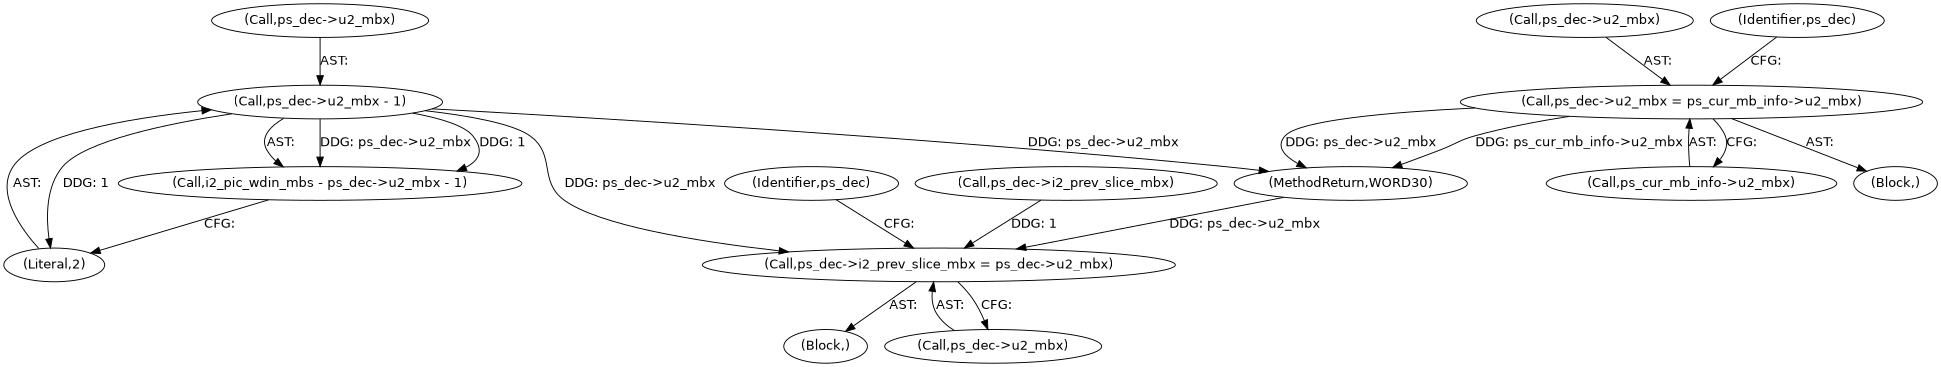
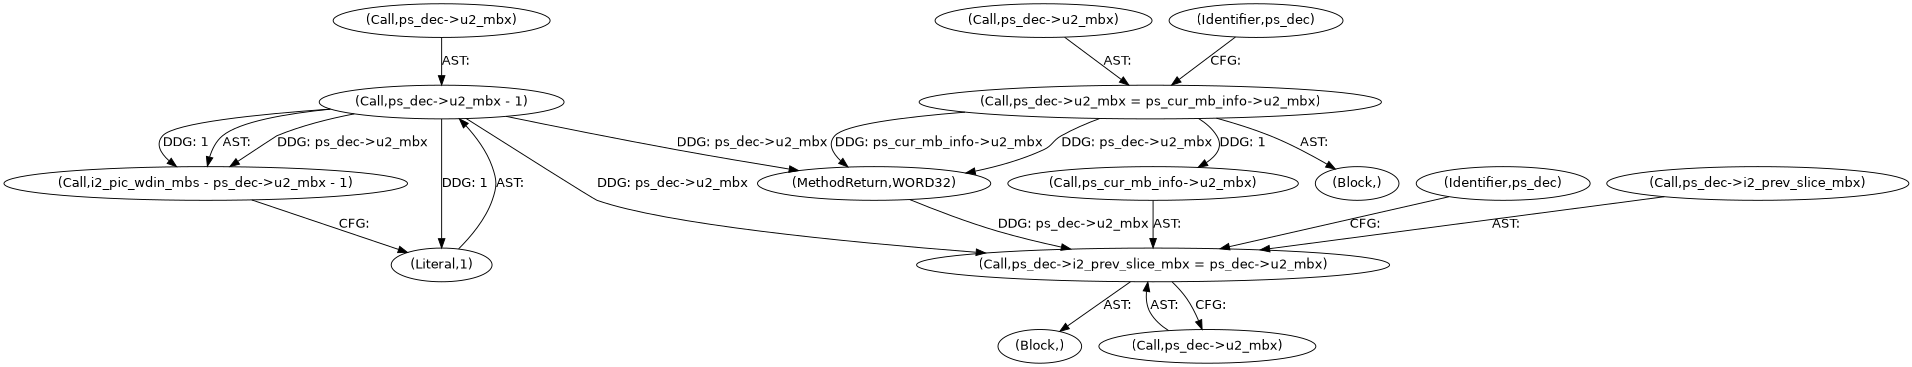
(1744, 143) -> (1243, 143)
(1689, 147) -> (1153, 219)
(1351, 183) -> (874, 183)
(1034, 224) -> (1508, 224)
(54, 265) -> (442, 265)
